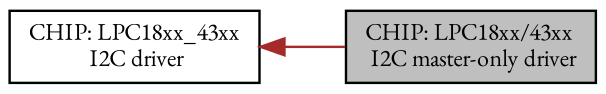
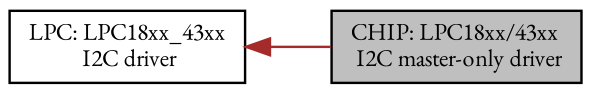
(135, 47) -> (127, 47)
